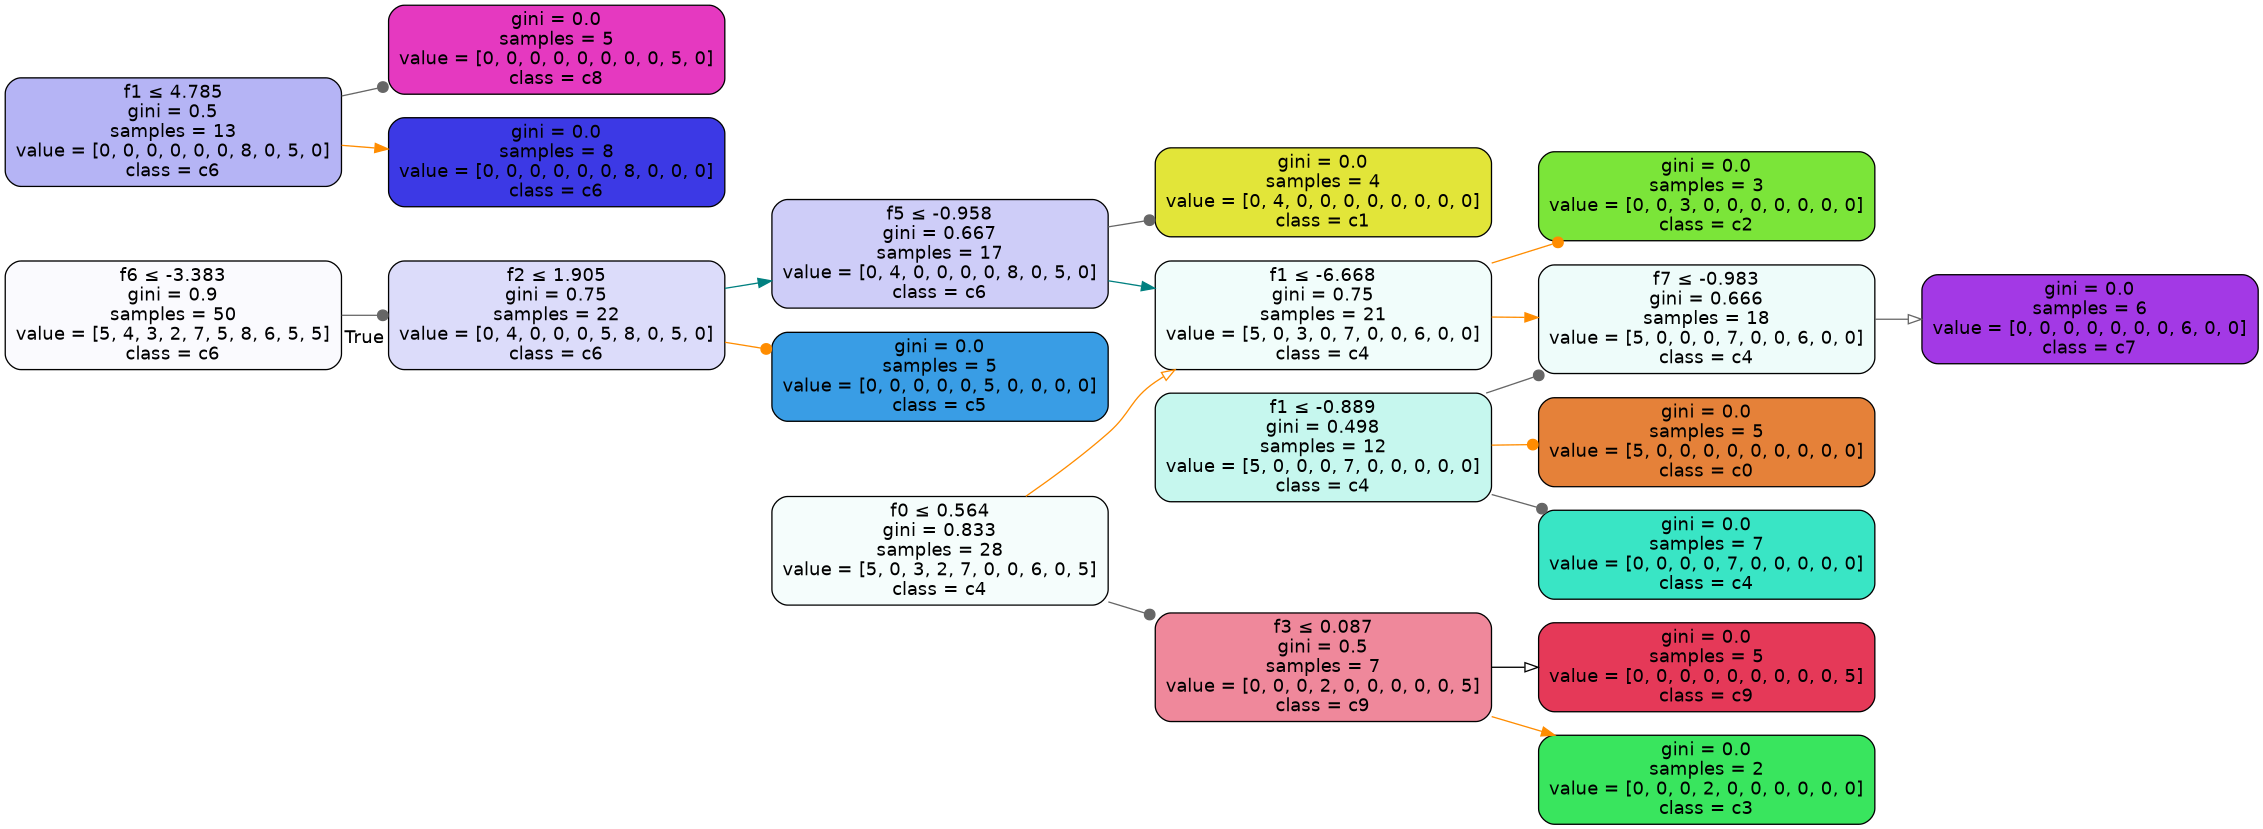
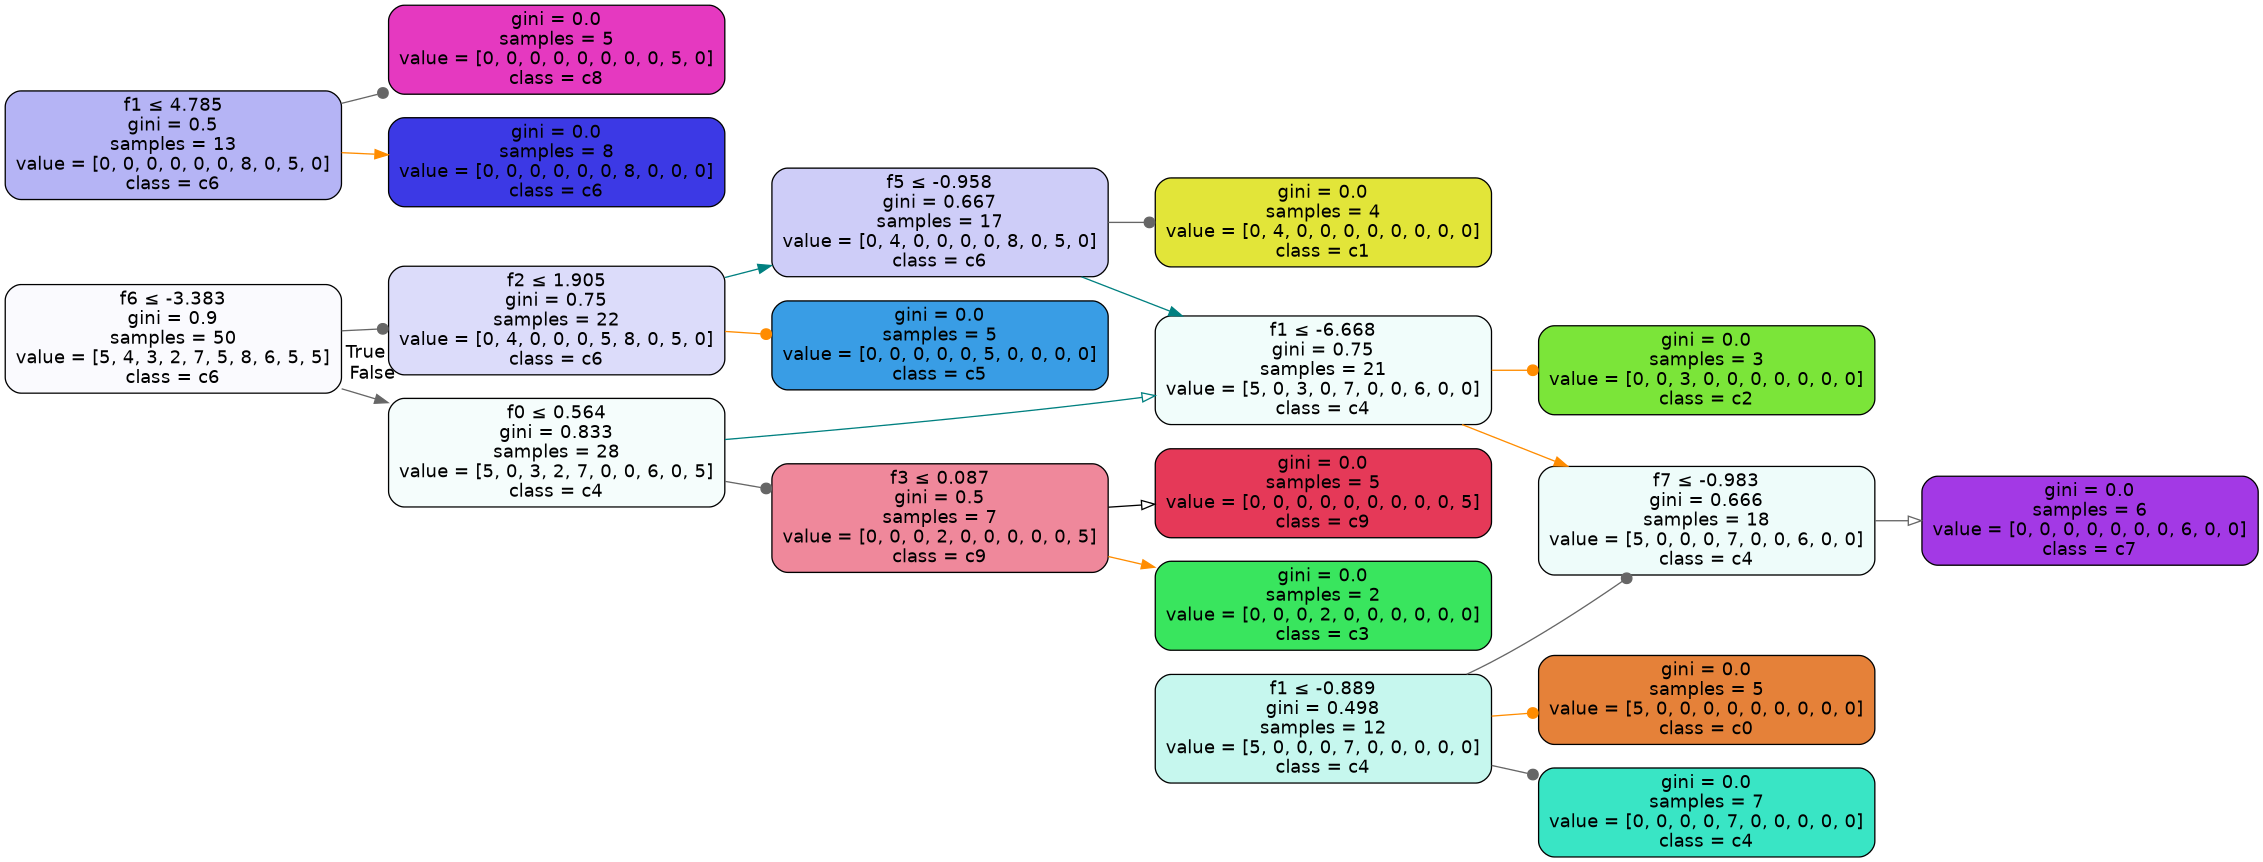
none -> (359, 394)
(1099, 441) -> (934, 420)
